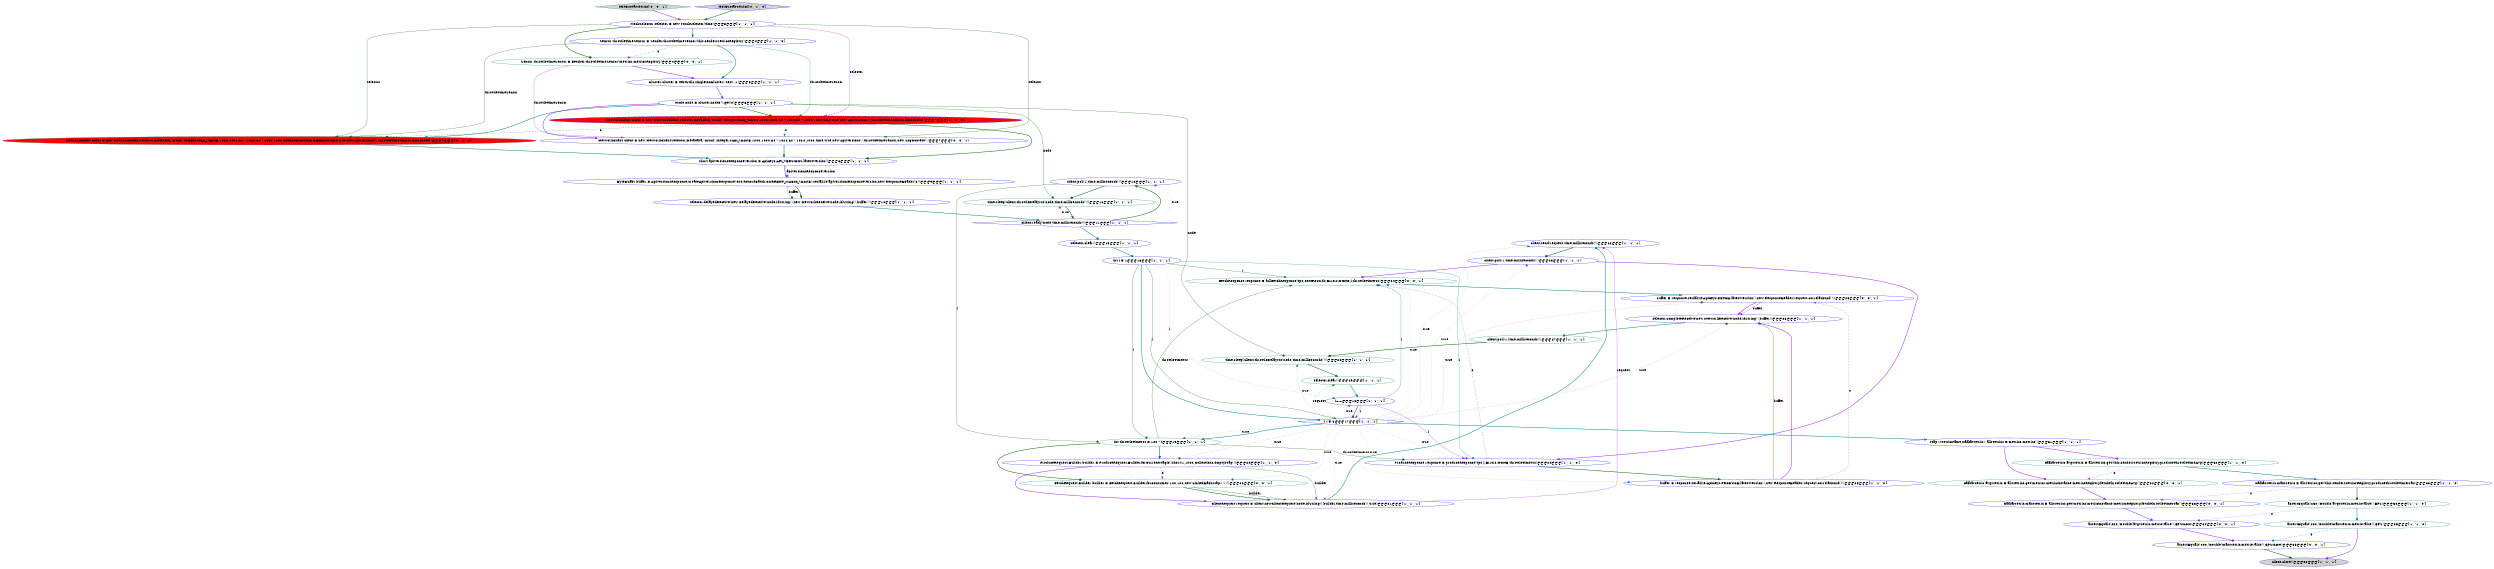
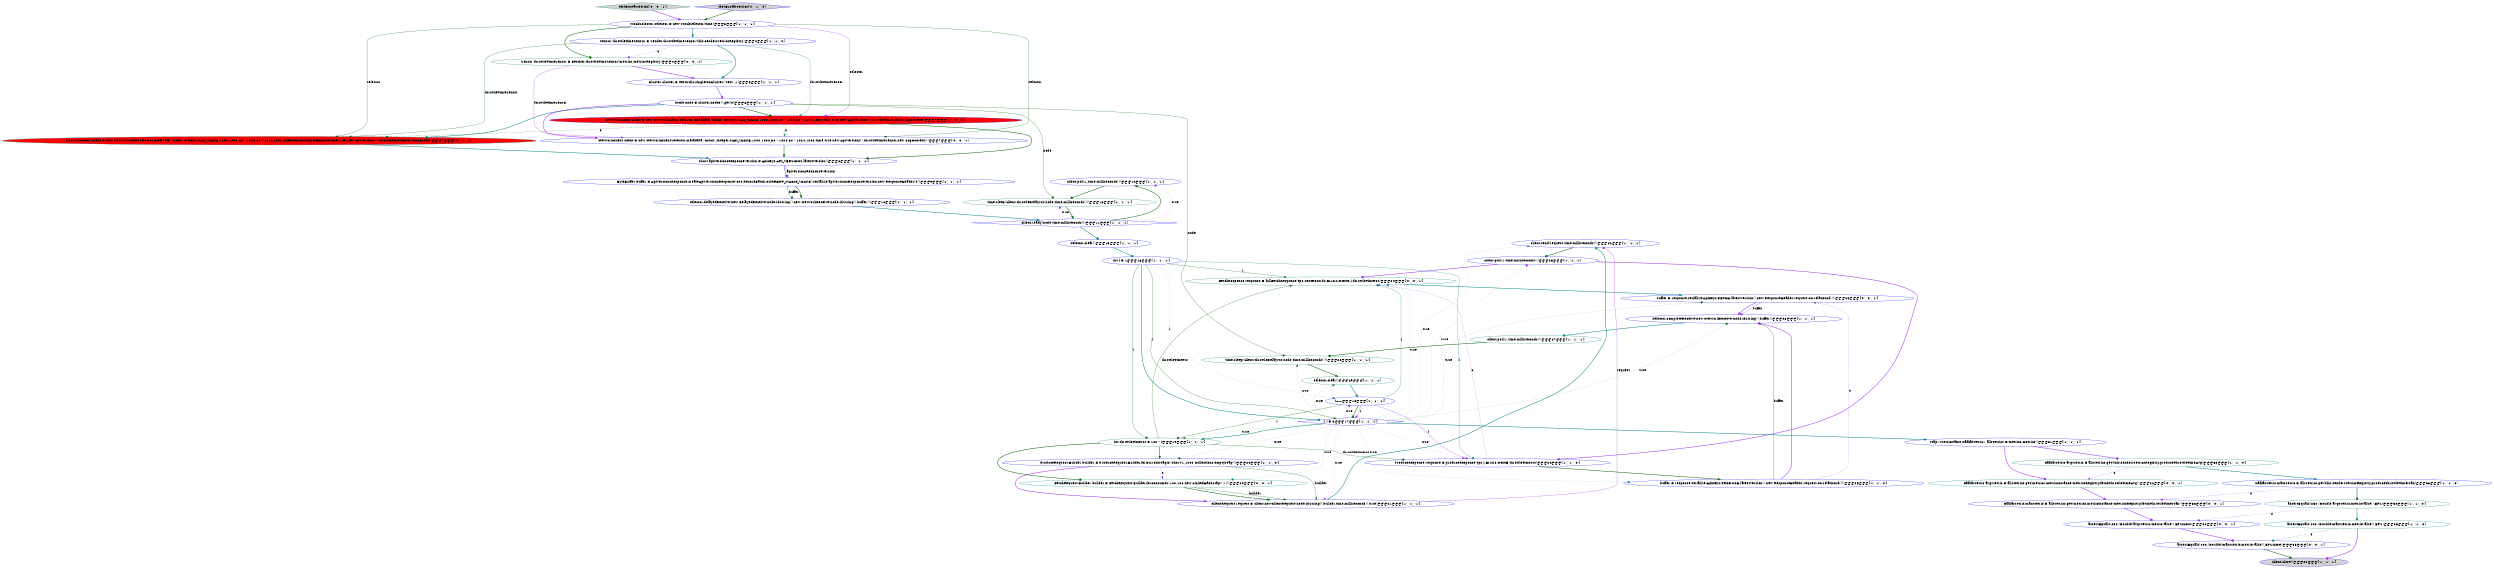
(957, 331) -> (1260, 421)
(1319, 401) -> (1319, 401)
